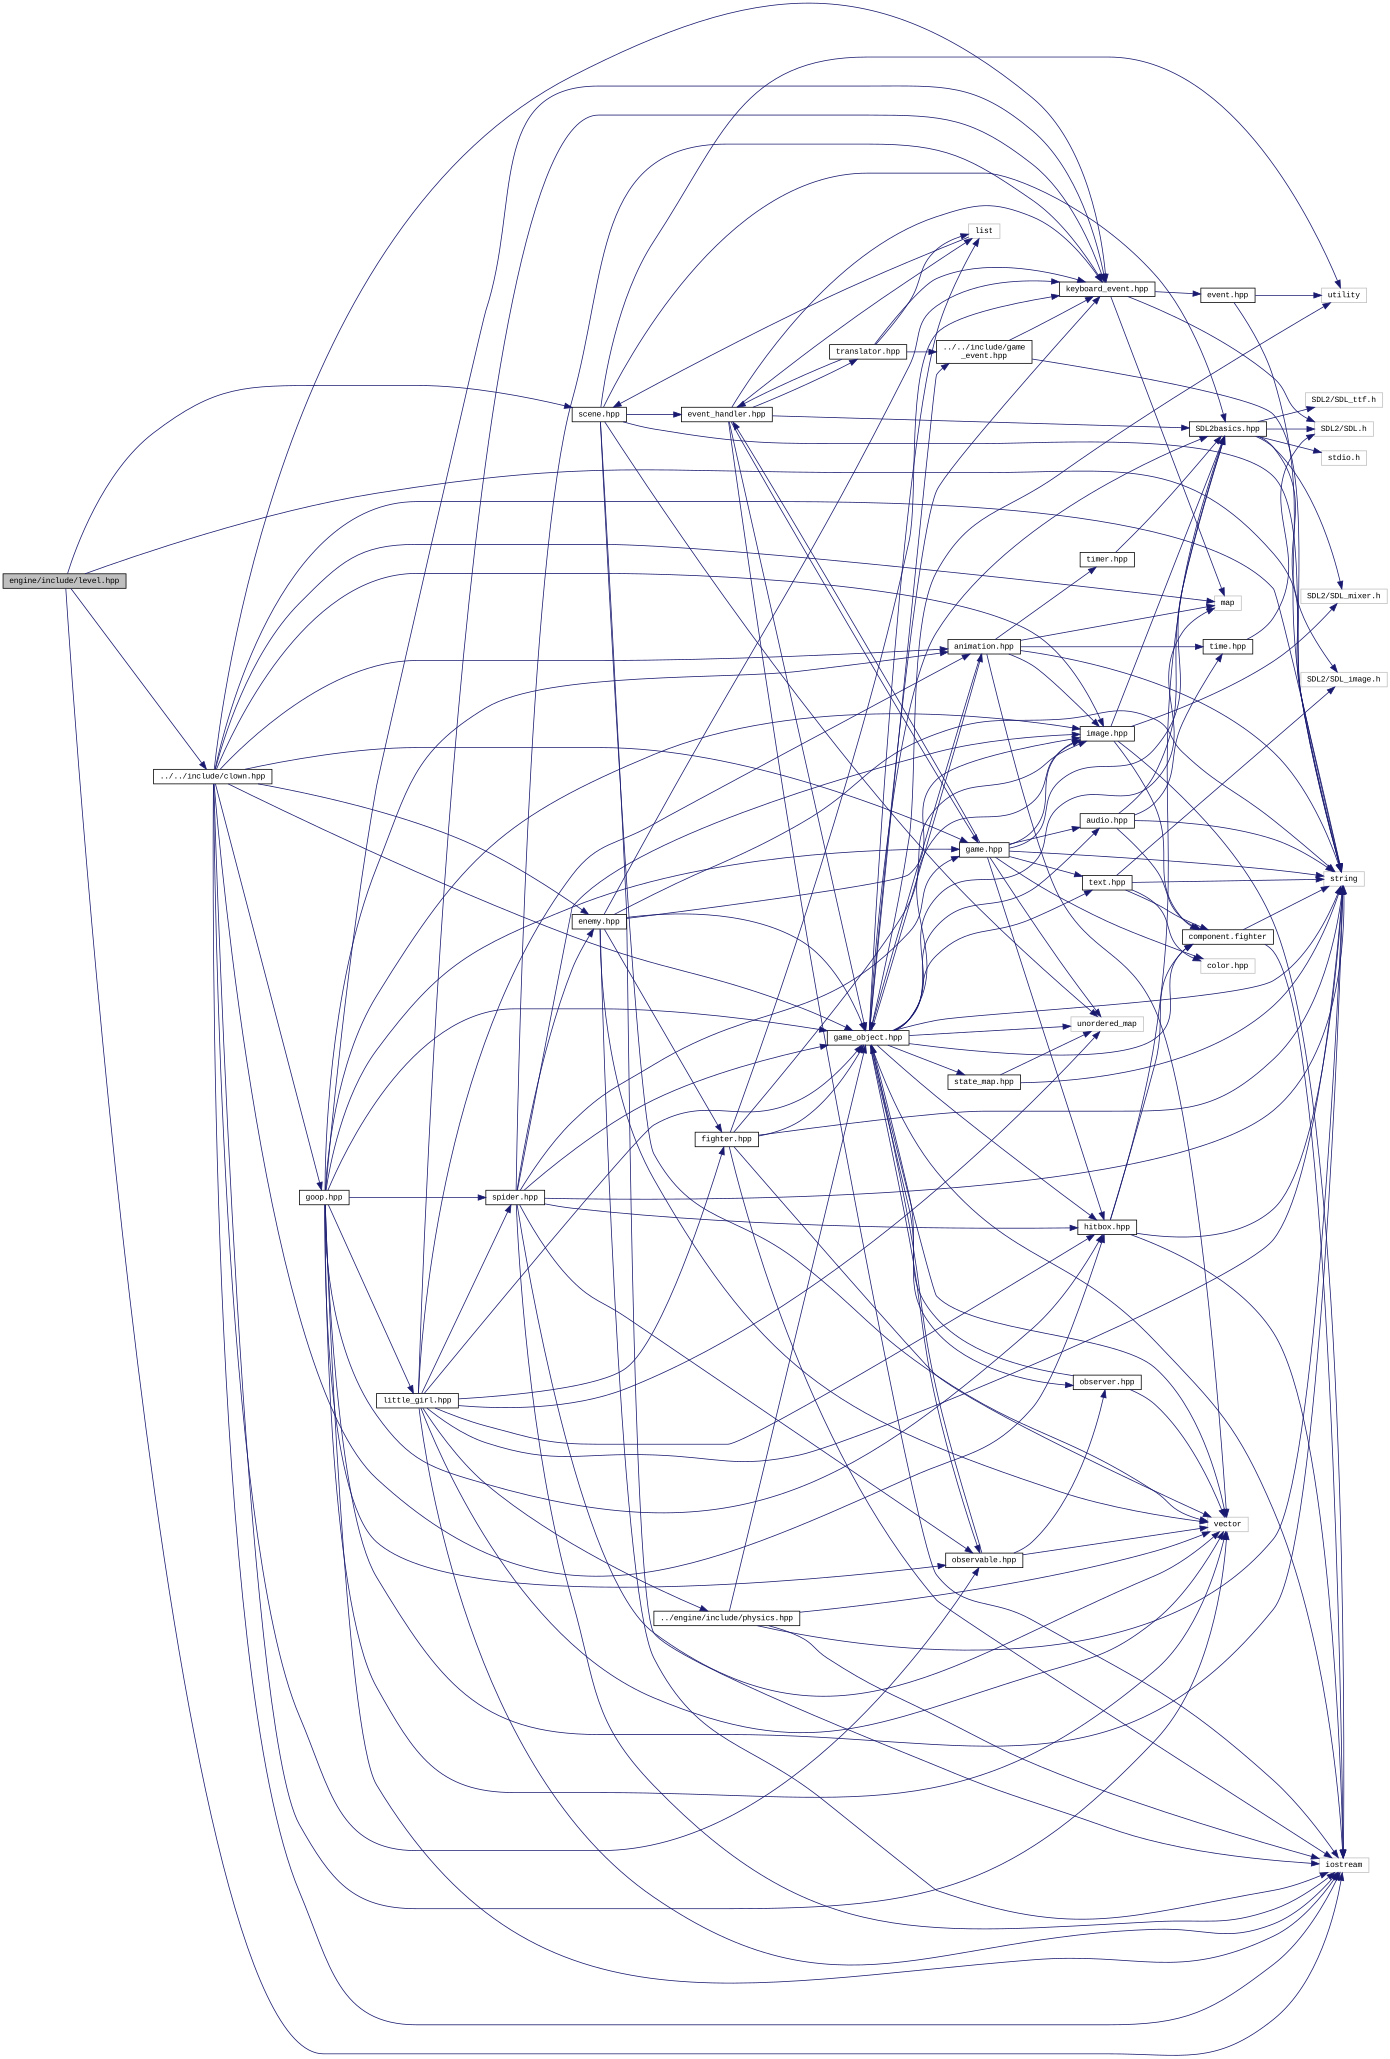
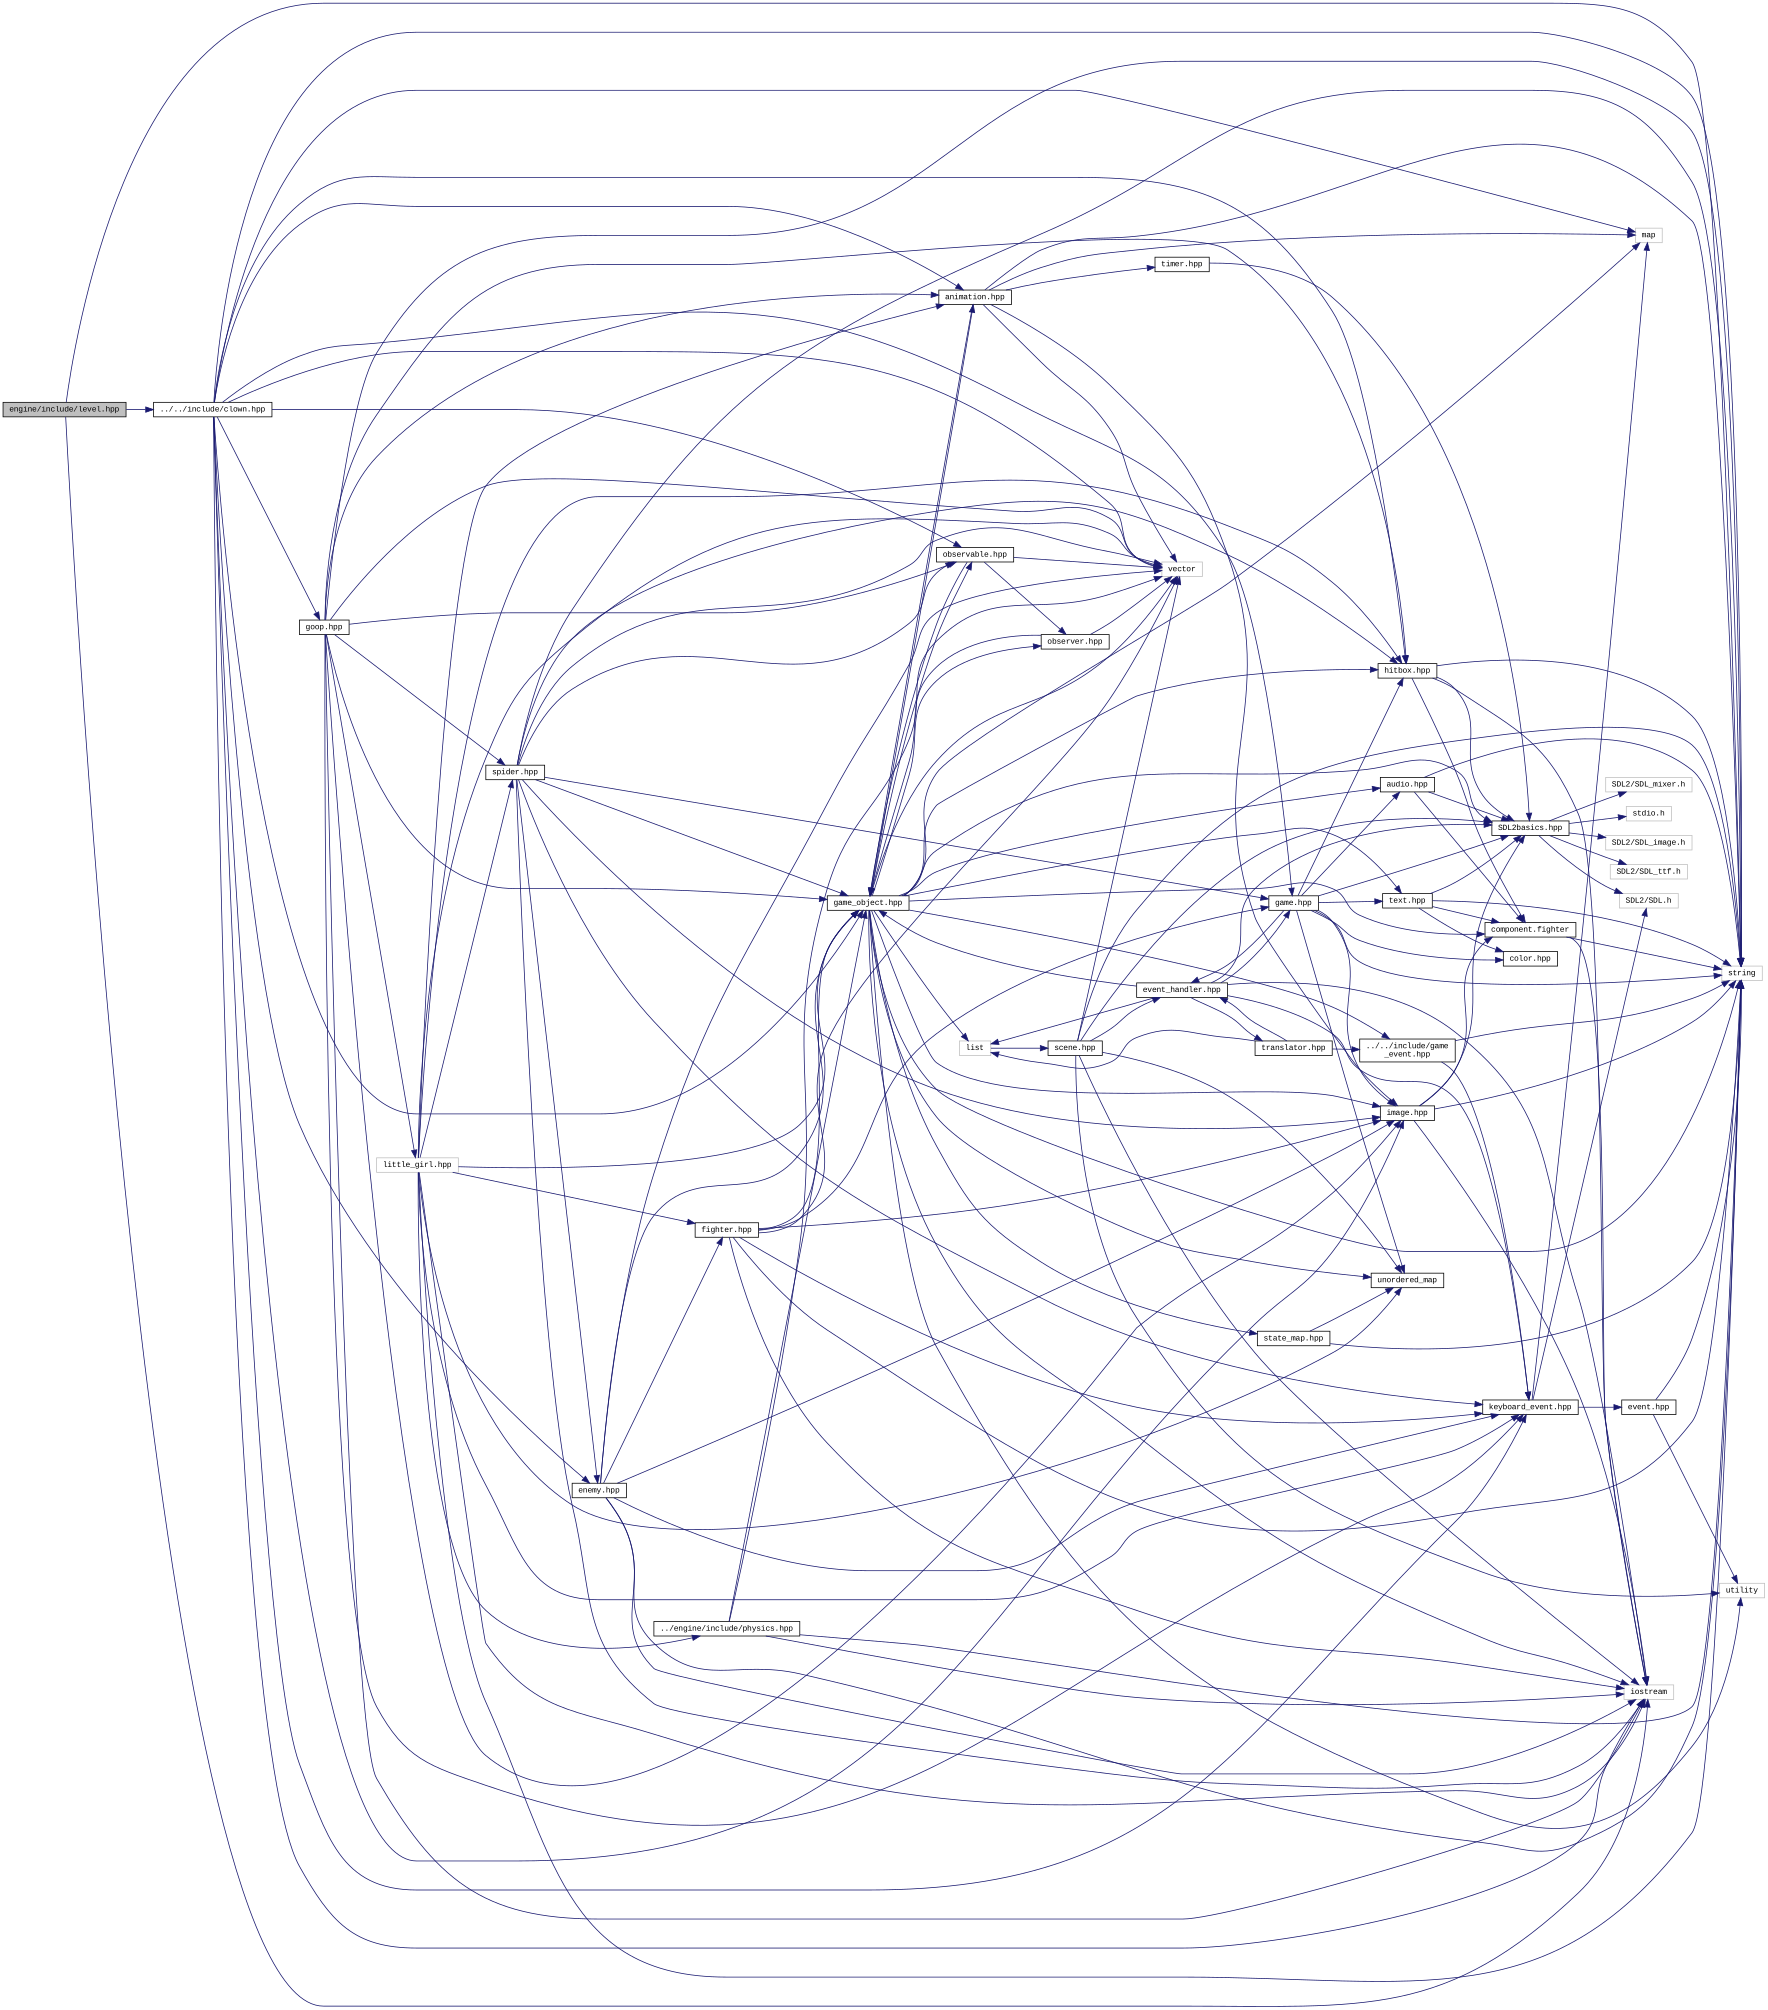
(968, 270) -> none
(271, 386) -> none
(922, 559) -> none
(1228, 647) -> none
(1239, 681) -> (1592, 1068)
(1218, 788) -> (1473, 872)
(567, 909) -> (967, 1013)
(1228, 966) -> (1530, 959)
(1107, 1024) -> (1407, 1280)
(417, 1401) -> (417, 1165)
